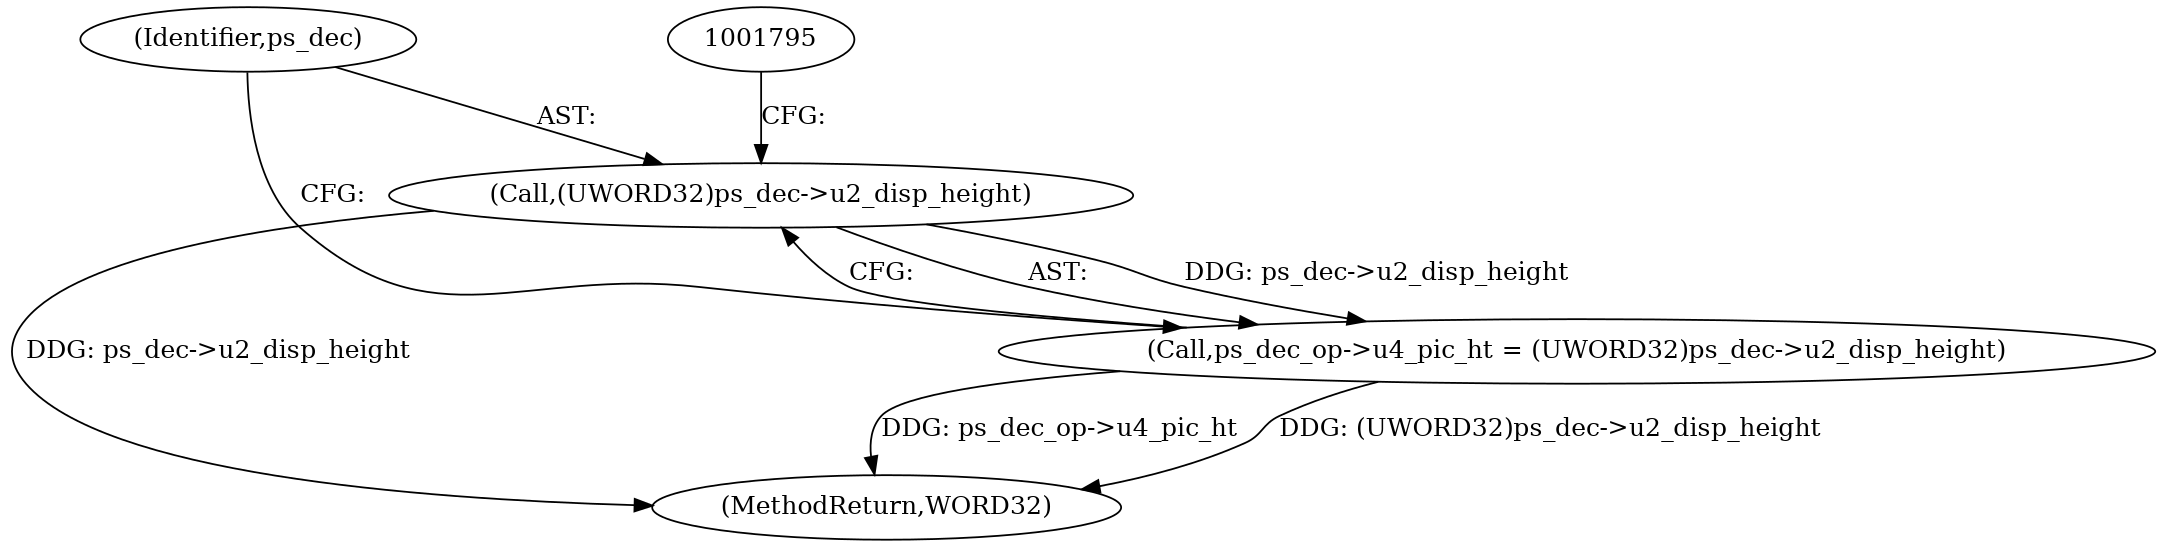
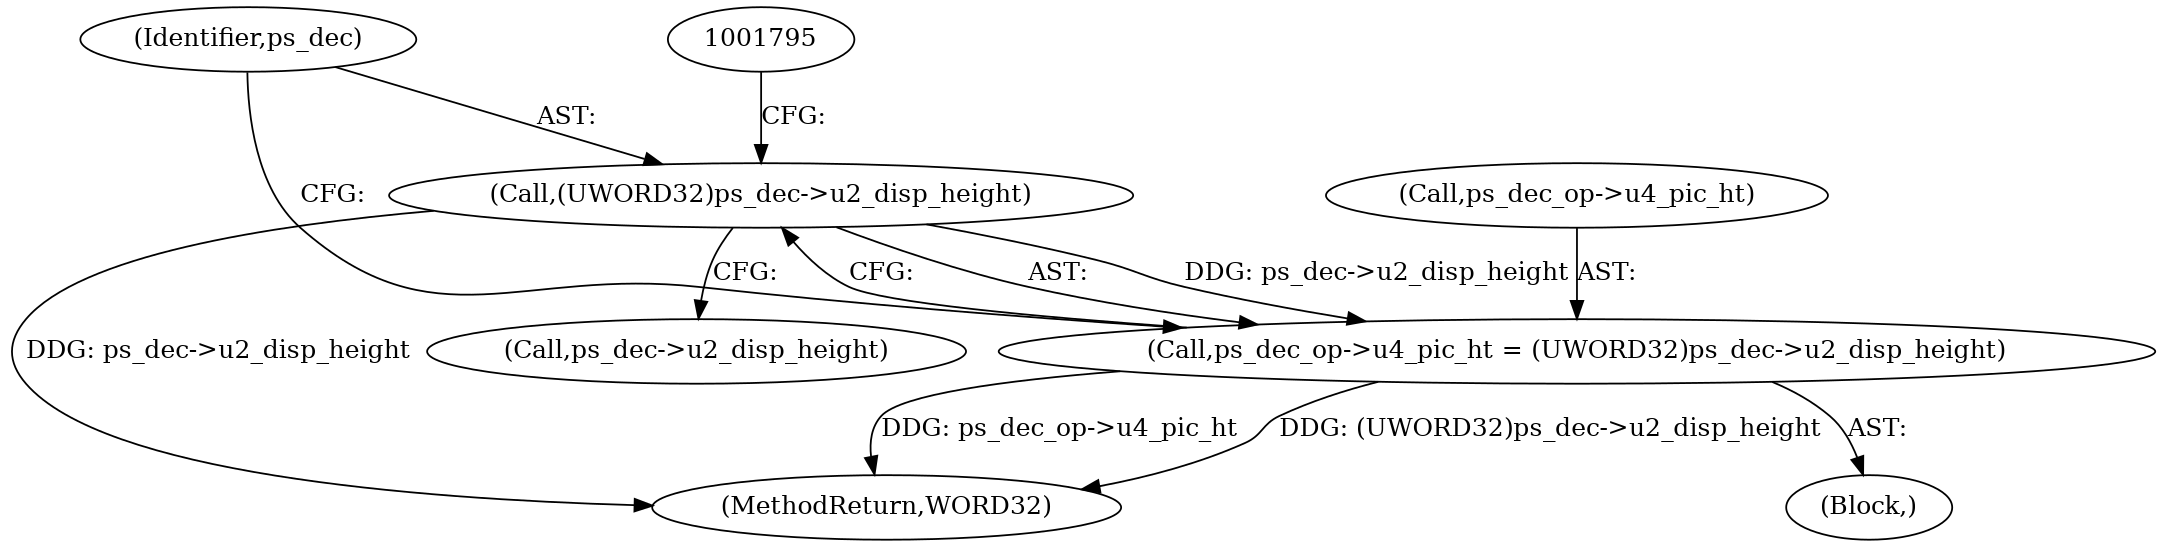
none -> (1577, 195)
none -> (697, 351)
none -> (1869, 507)
